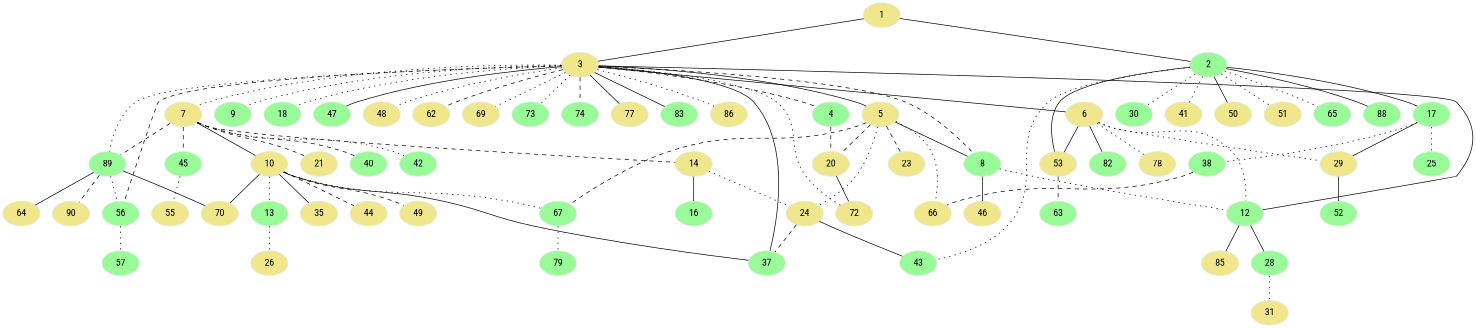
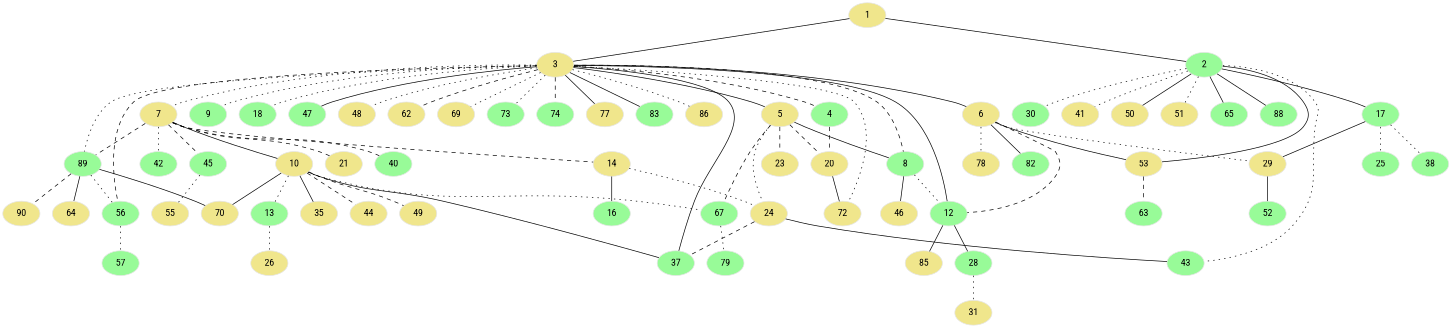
(1283, 92) -> (1217, 90)
(1194, 132) -> (1054, 178)
(933, 214) -> none
